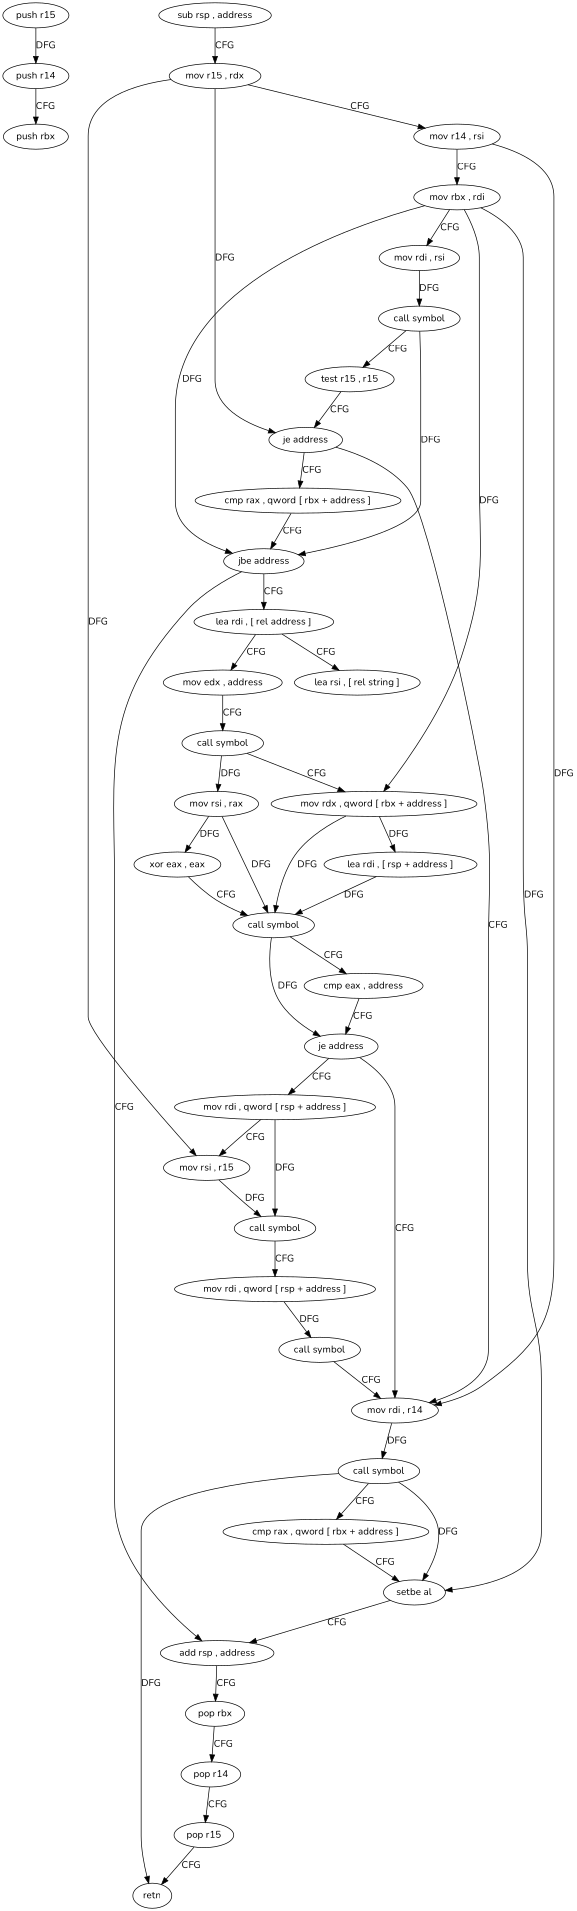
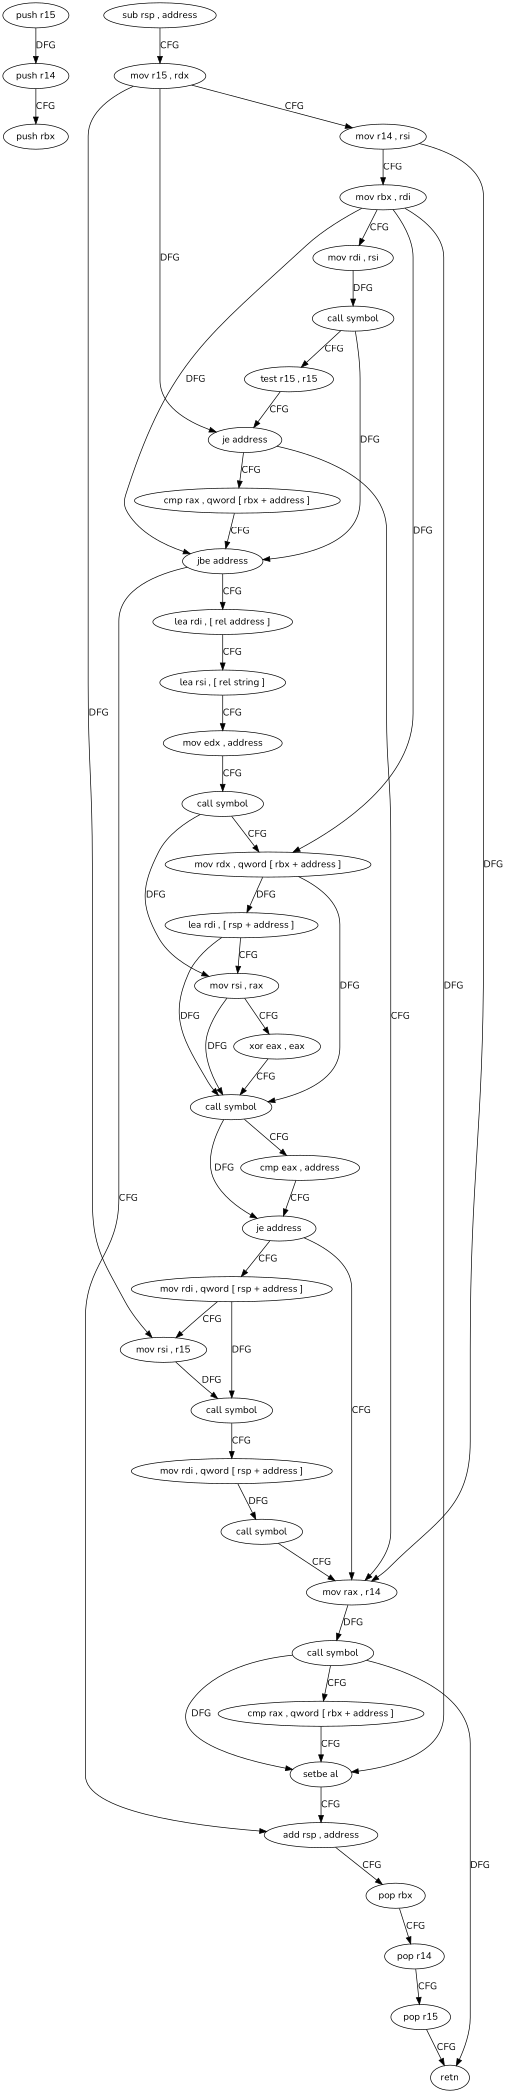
(245, 649) -> (223, 709)
(210, 834) -> (269, 1016)
none -> (239, 952)
(395, 1410) -> (352, 1592)
